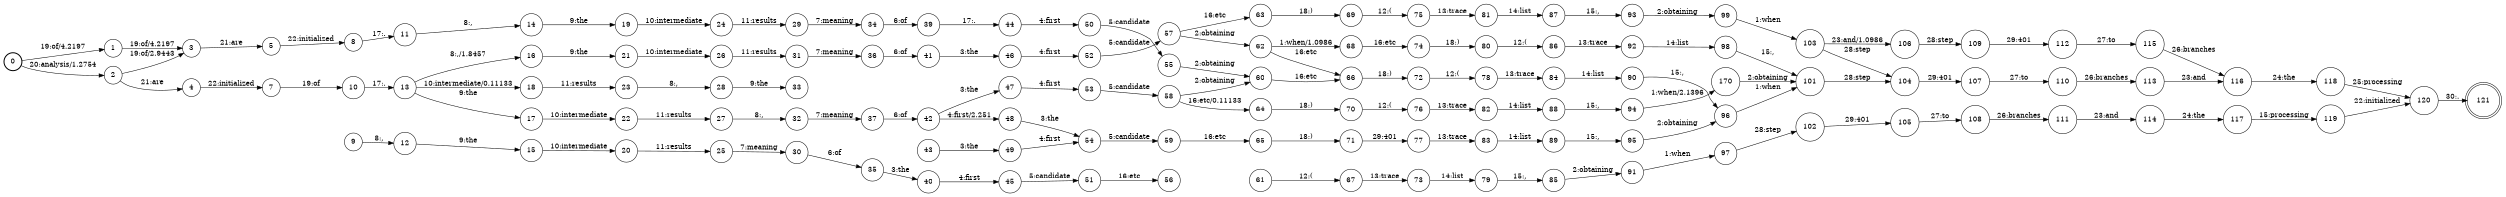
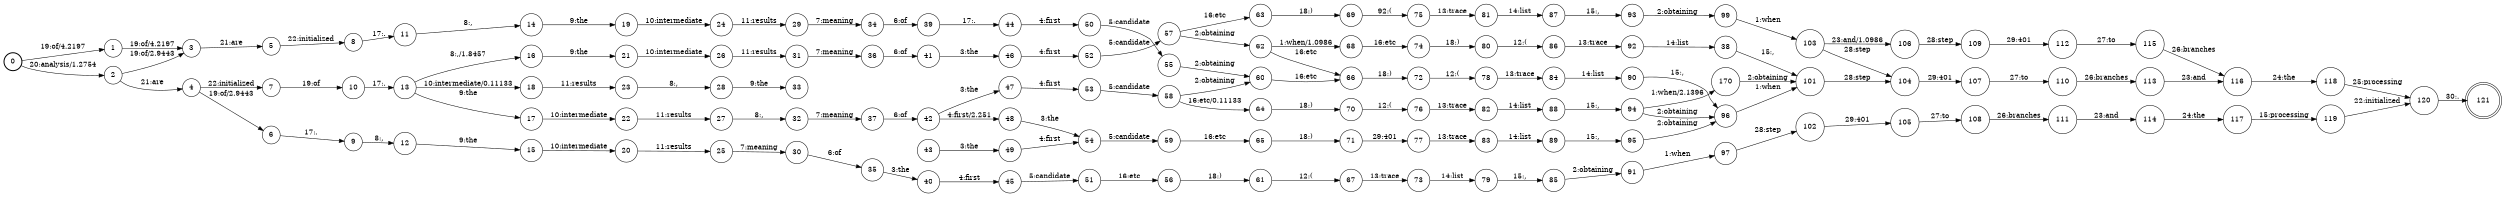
(1385, 12) -> (1385, 12)
(1726, 47) -> (1726, 47)
none -> (1676, 118)
none -> (271, 135)
none -> (1212, 180)
